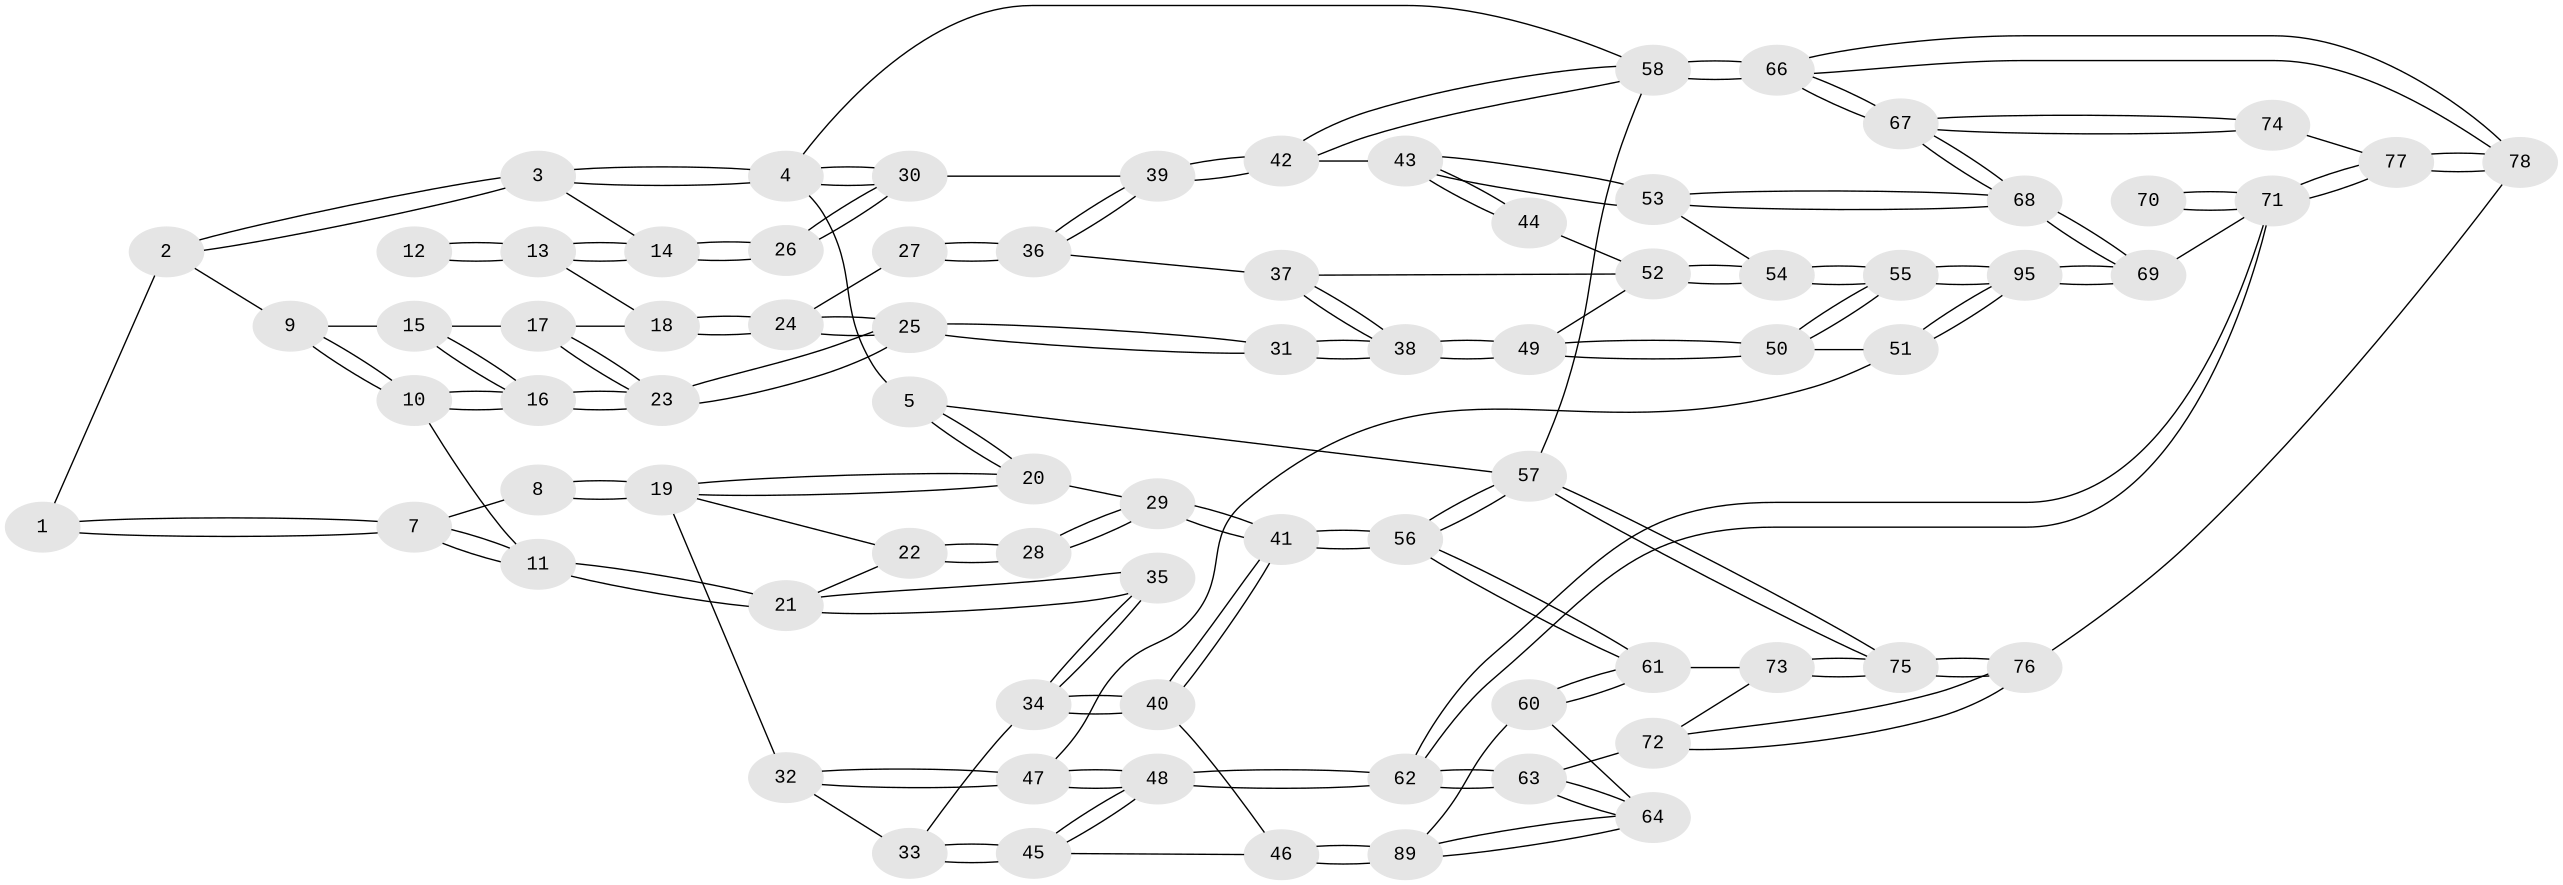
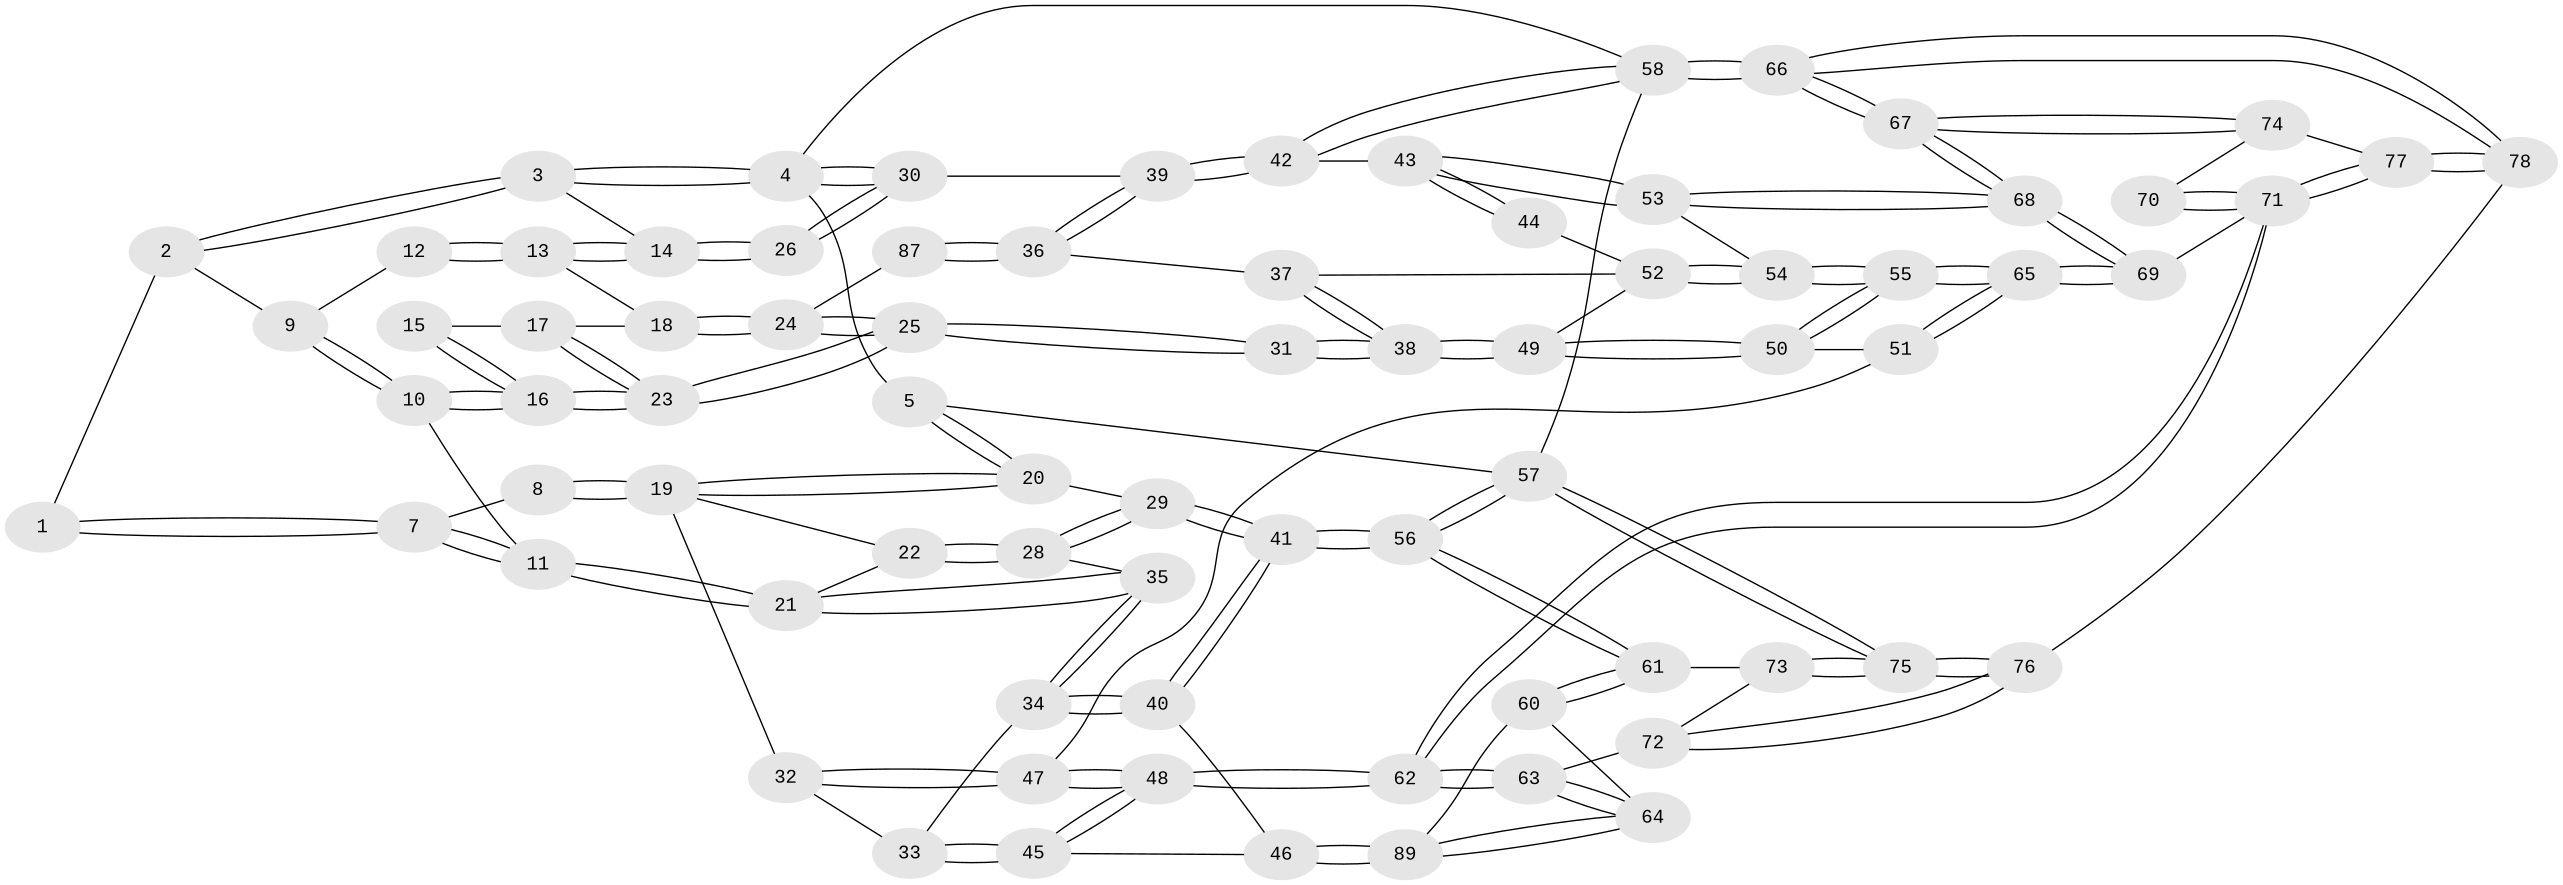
none -> (2211, 163)
(910, 252) -> (910, 252)
(2025, 275) -> (2025, 275)
(353, 326) -> (352, 289)
none -> (1096, 566)
